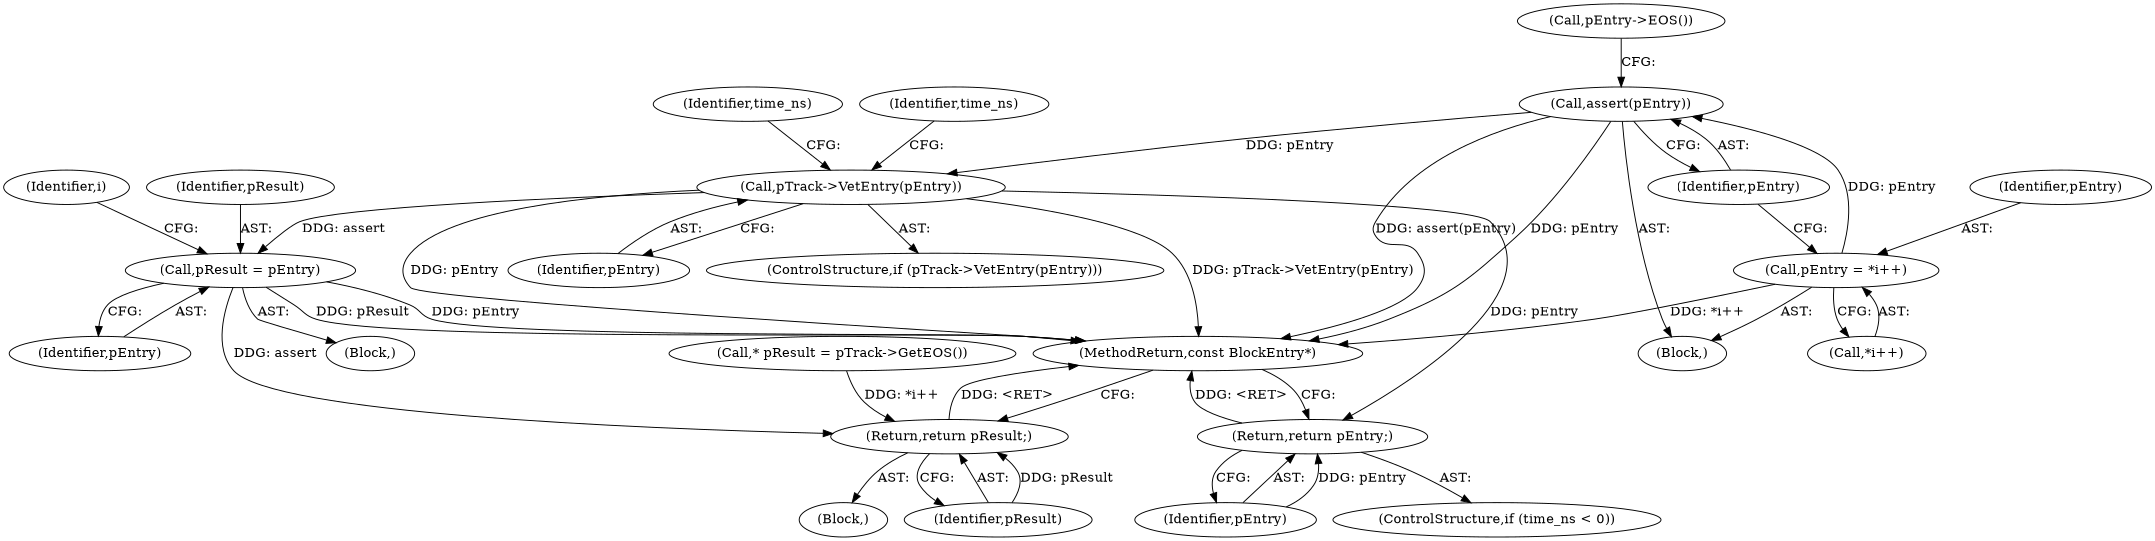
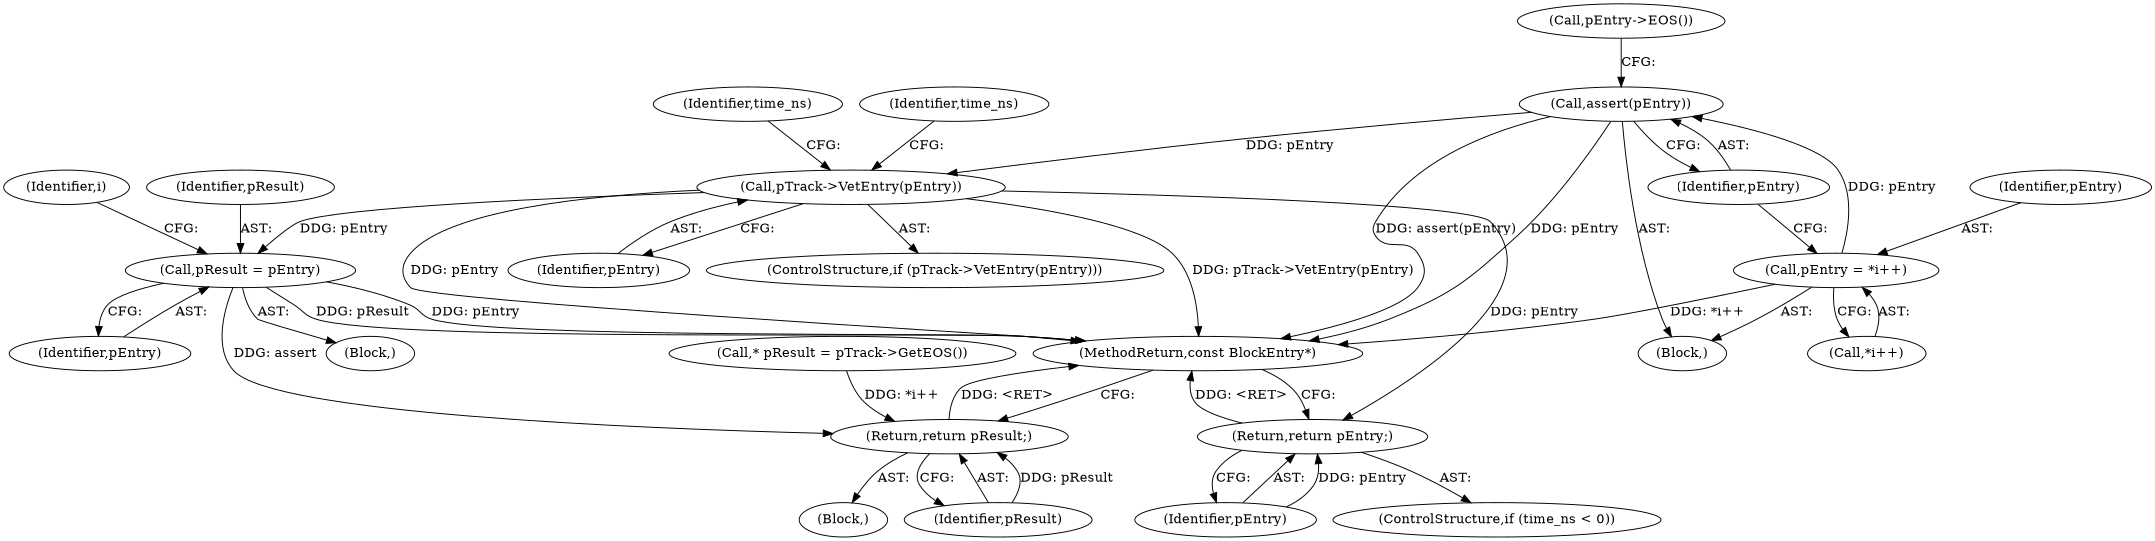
(344, 229) -> (344, 229)
